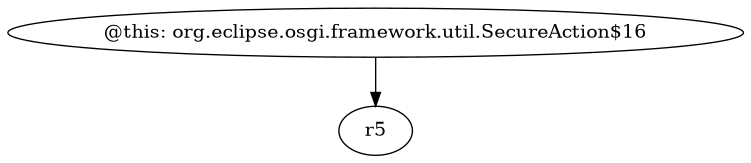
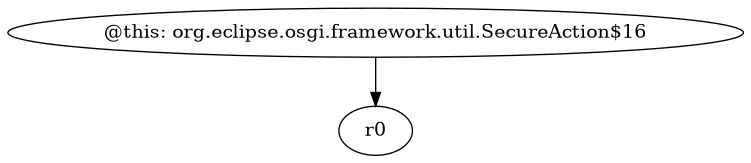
(376, 131) -> (376, 131)
